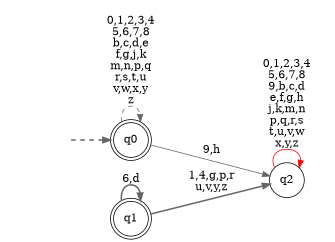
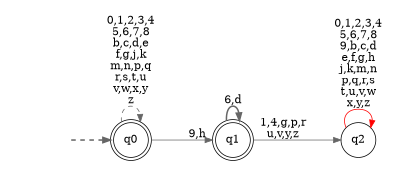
(207, 160) -> (177, 140)
(207, 200) -> (293, 140)
